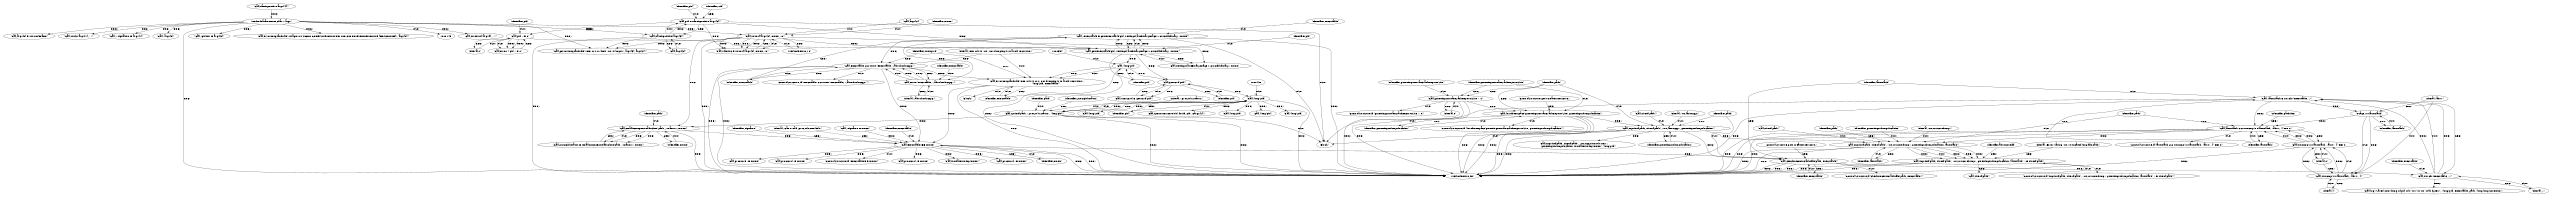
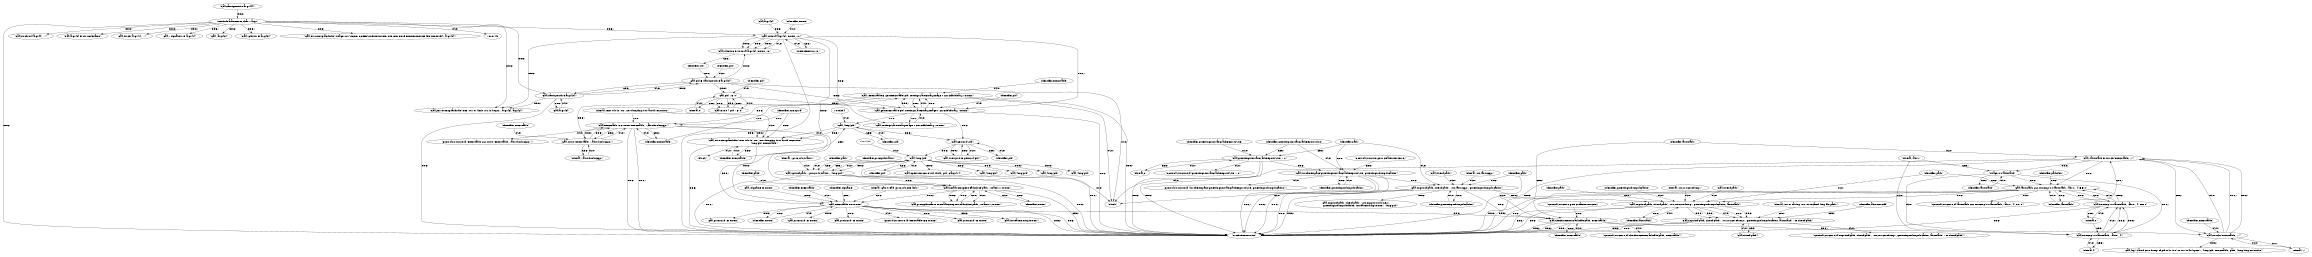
(850, 29) -> (778, 29)
(761, 45) -> (720, 59)
(698, 154) -> (1076, 213)
